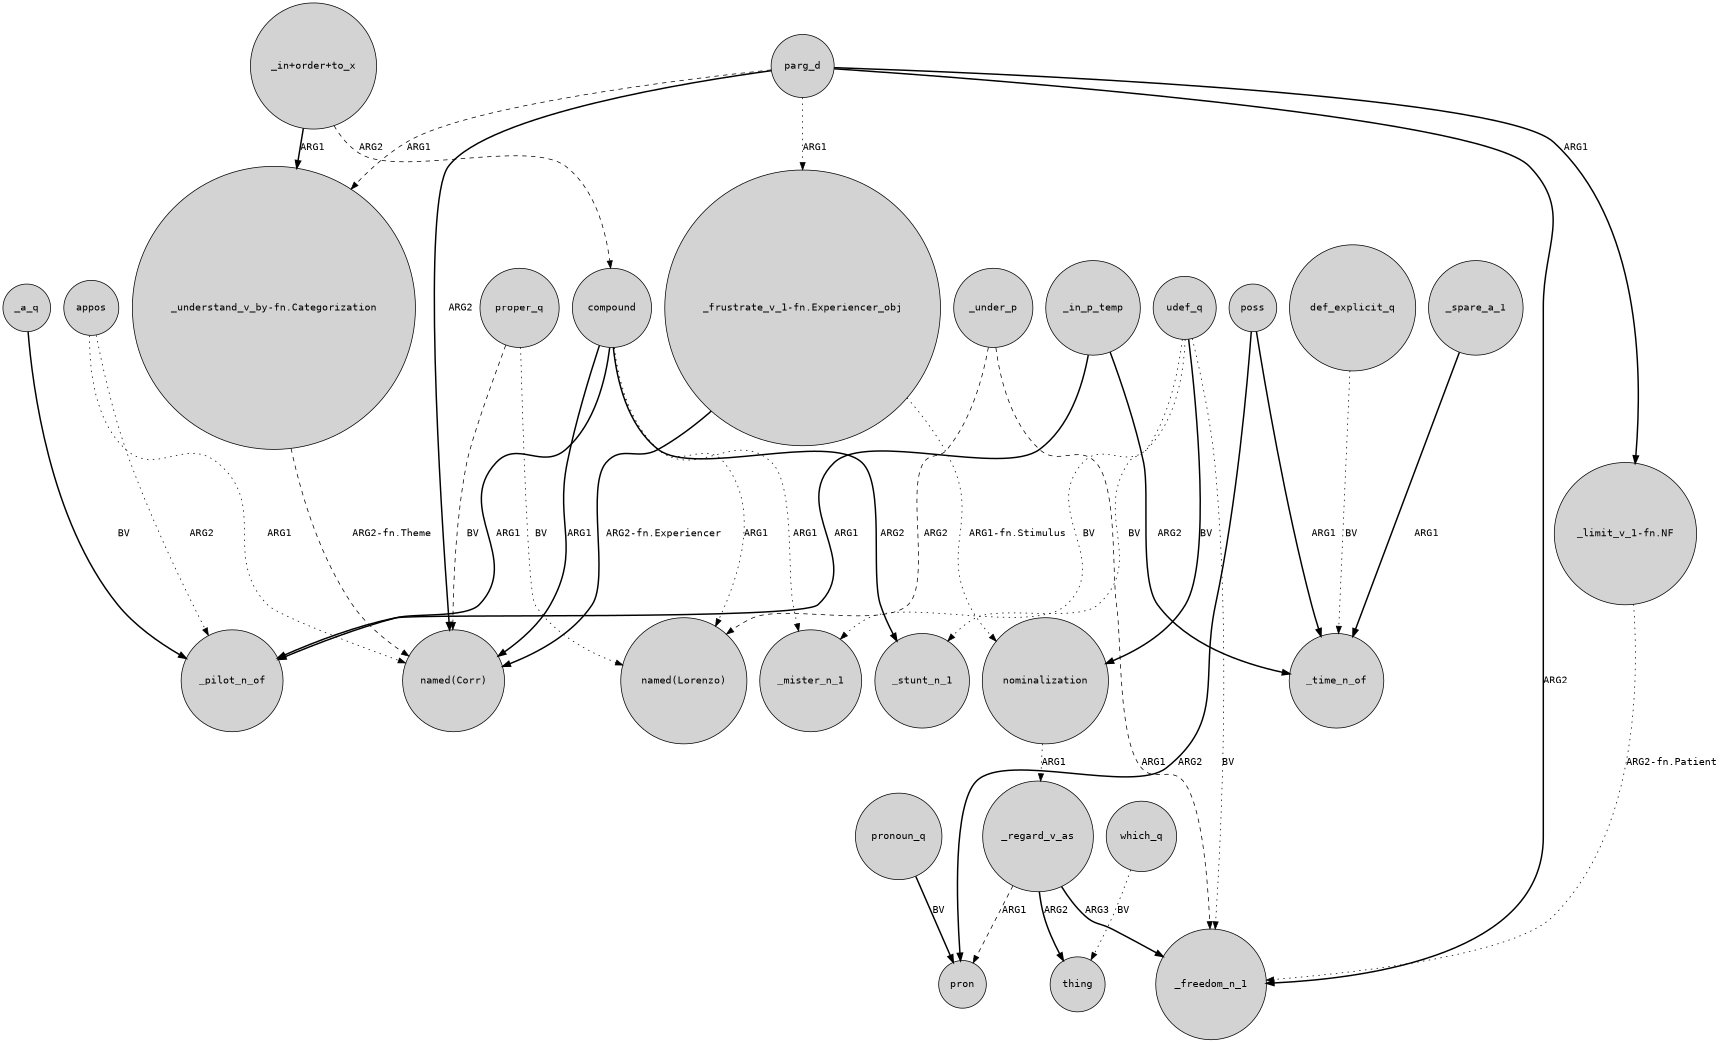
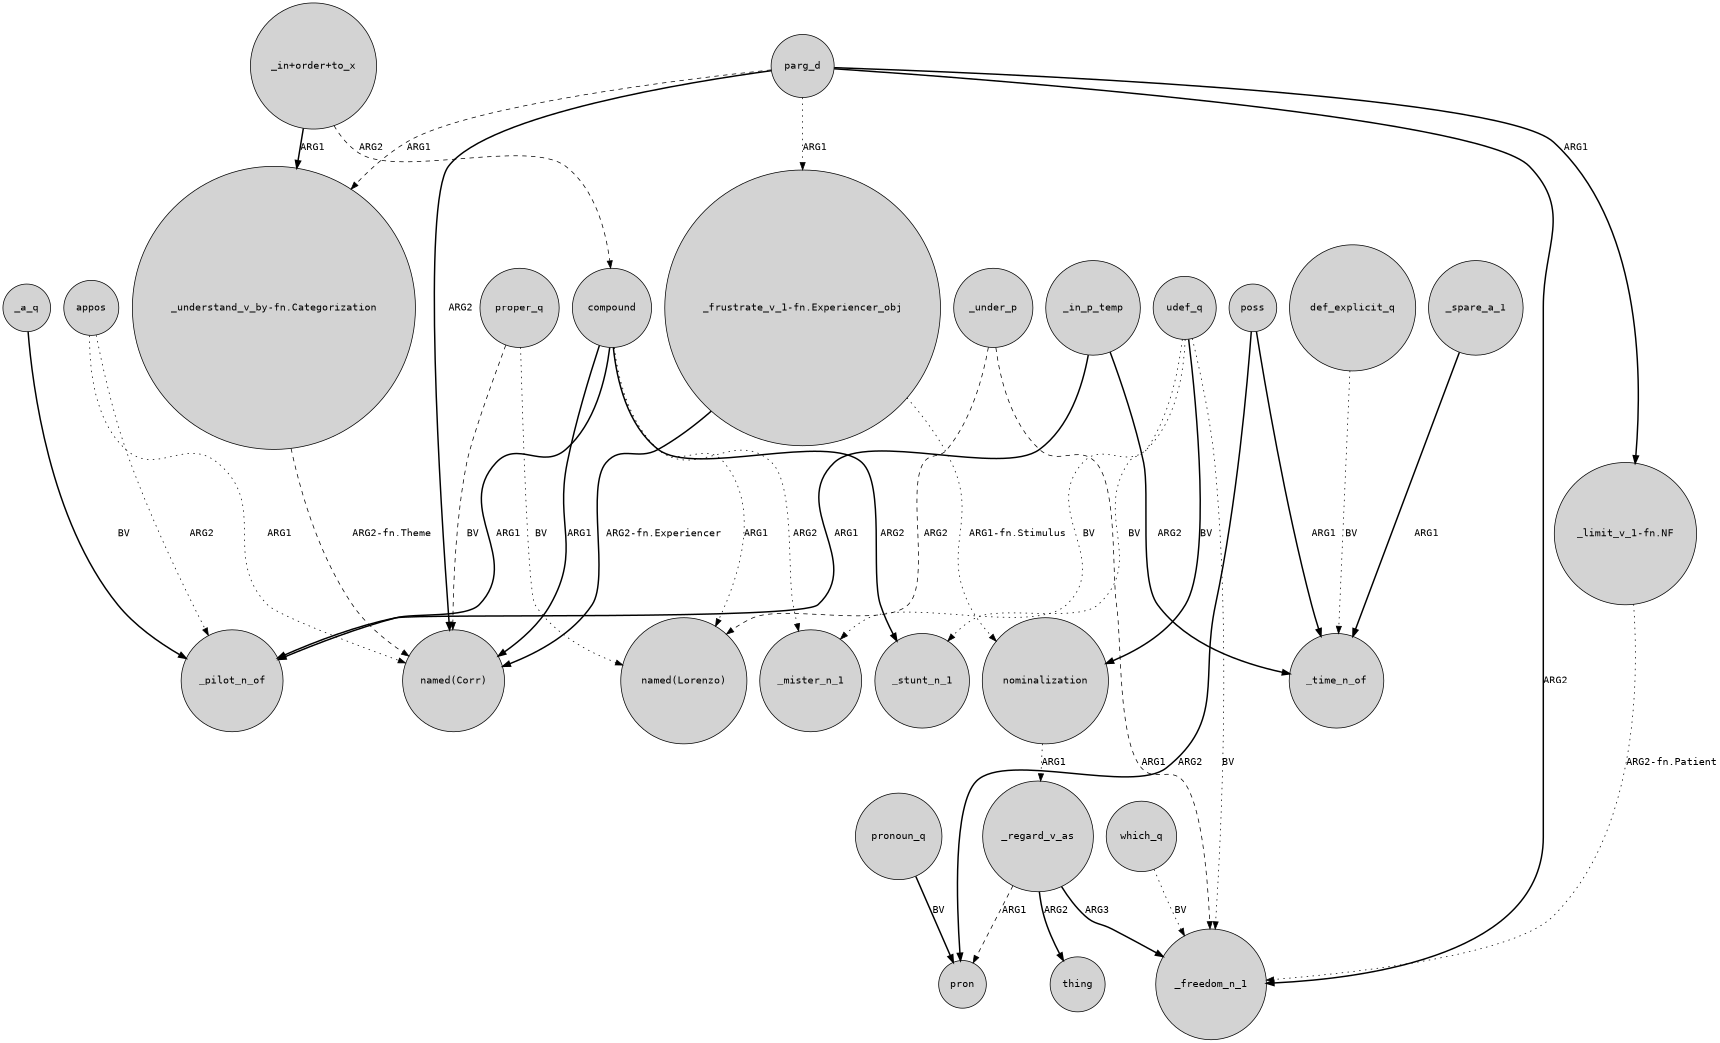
(806, 534) -> (806, 534)
(1114, 912) -> (1167, 900)
